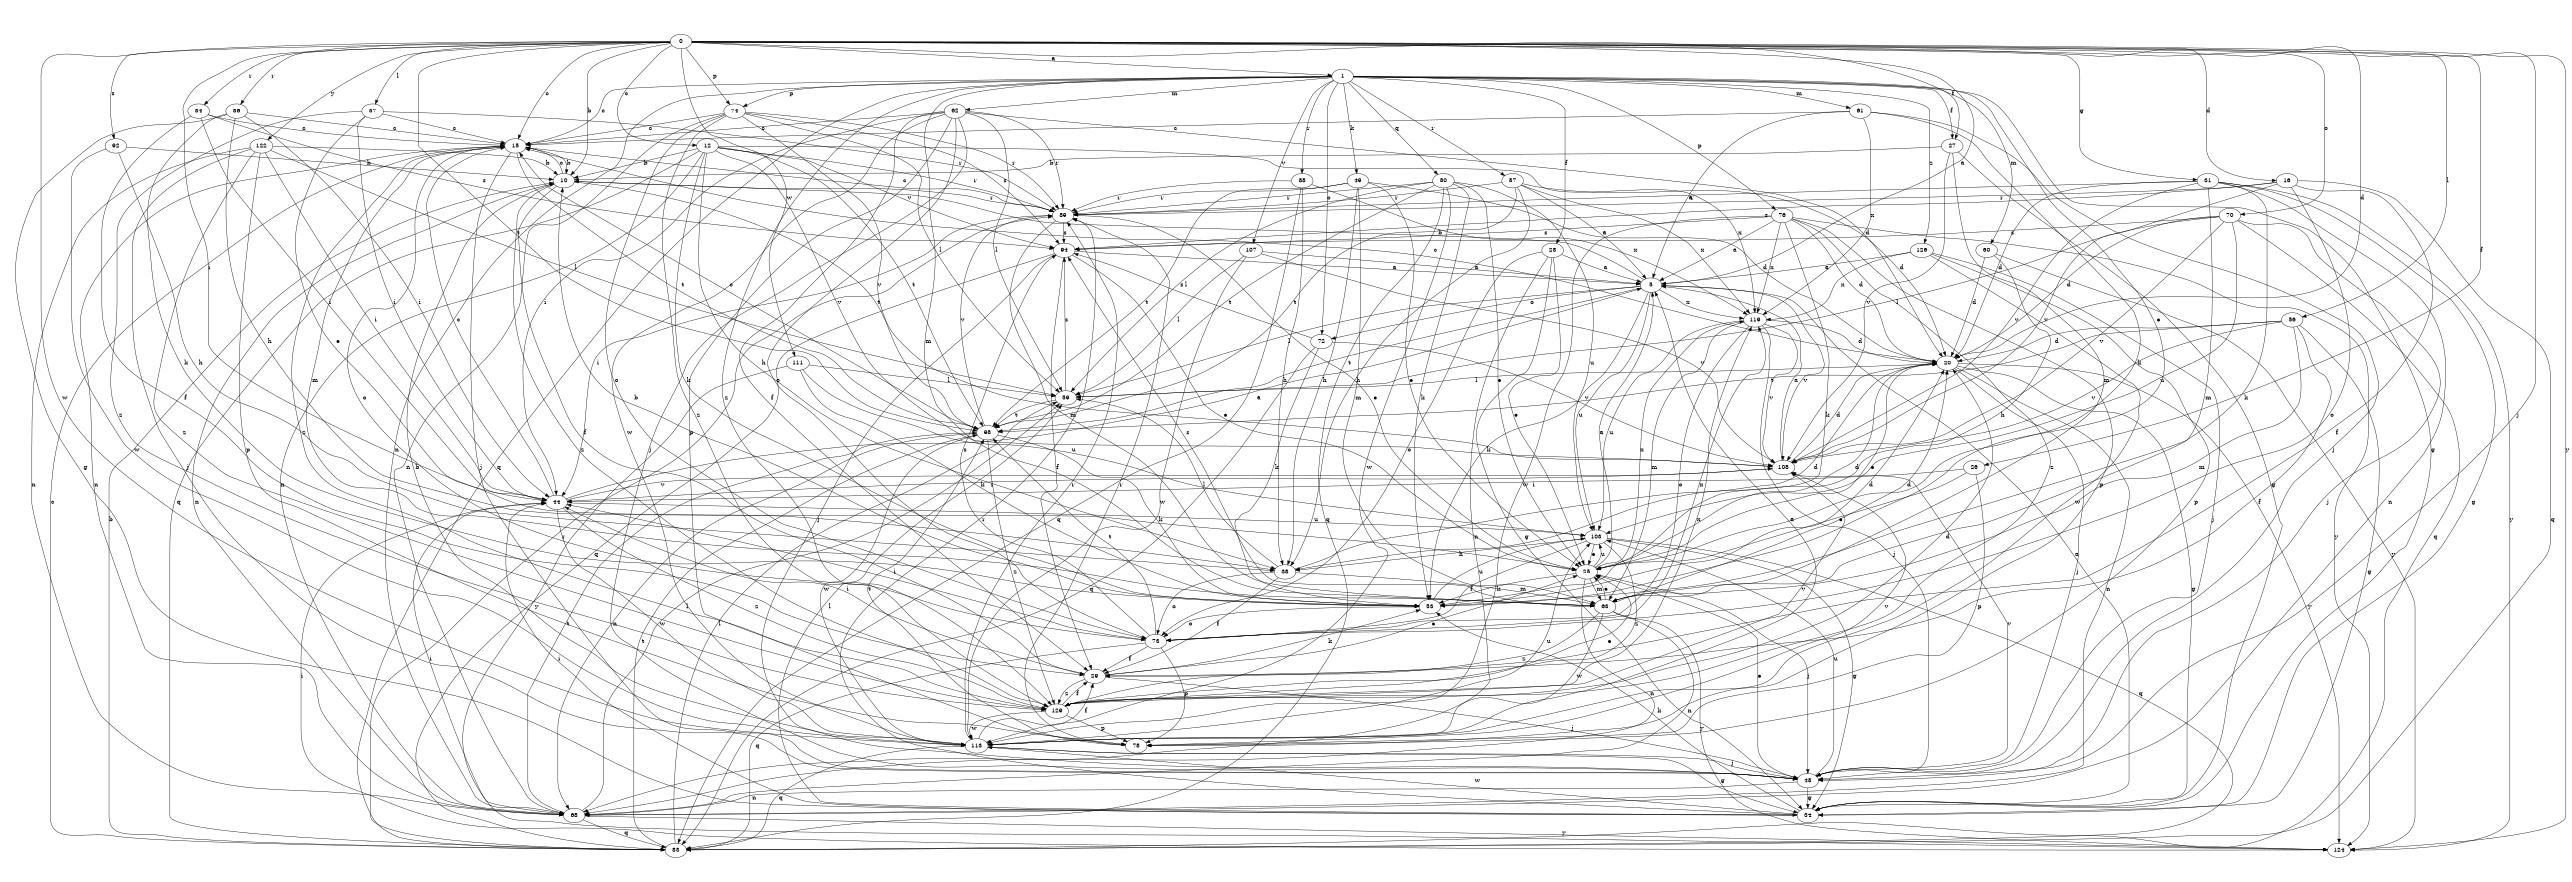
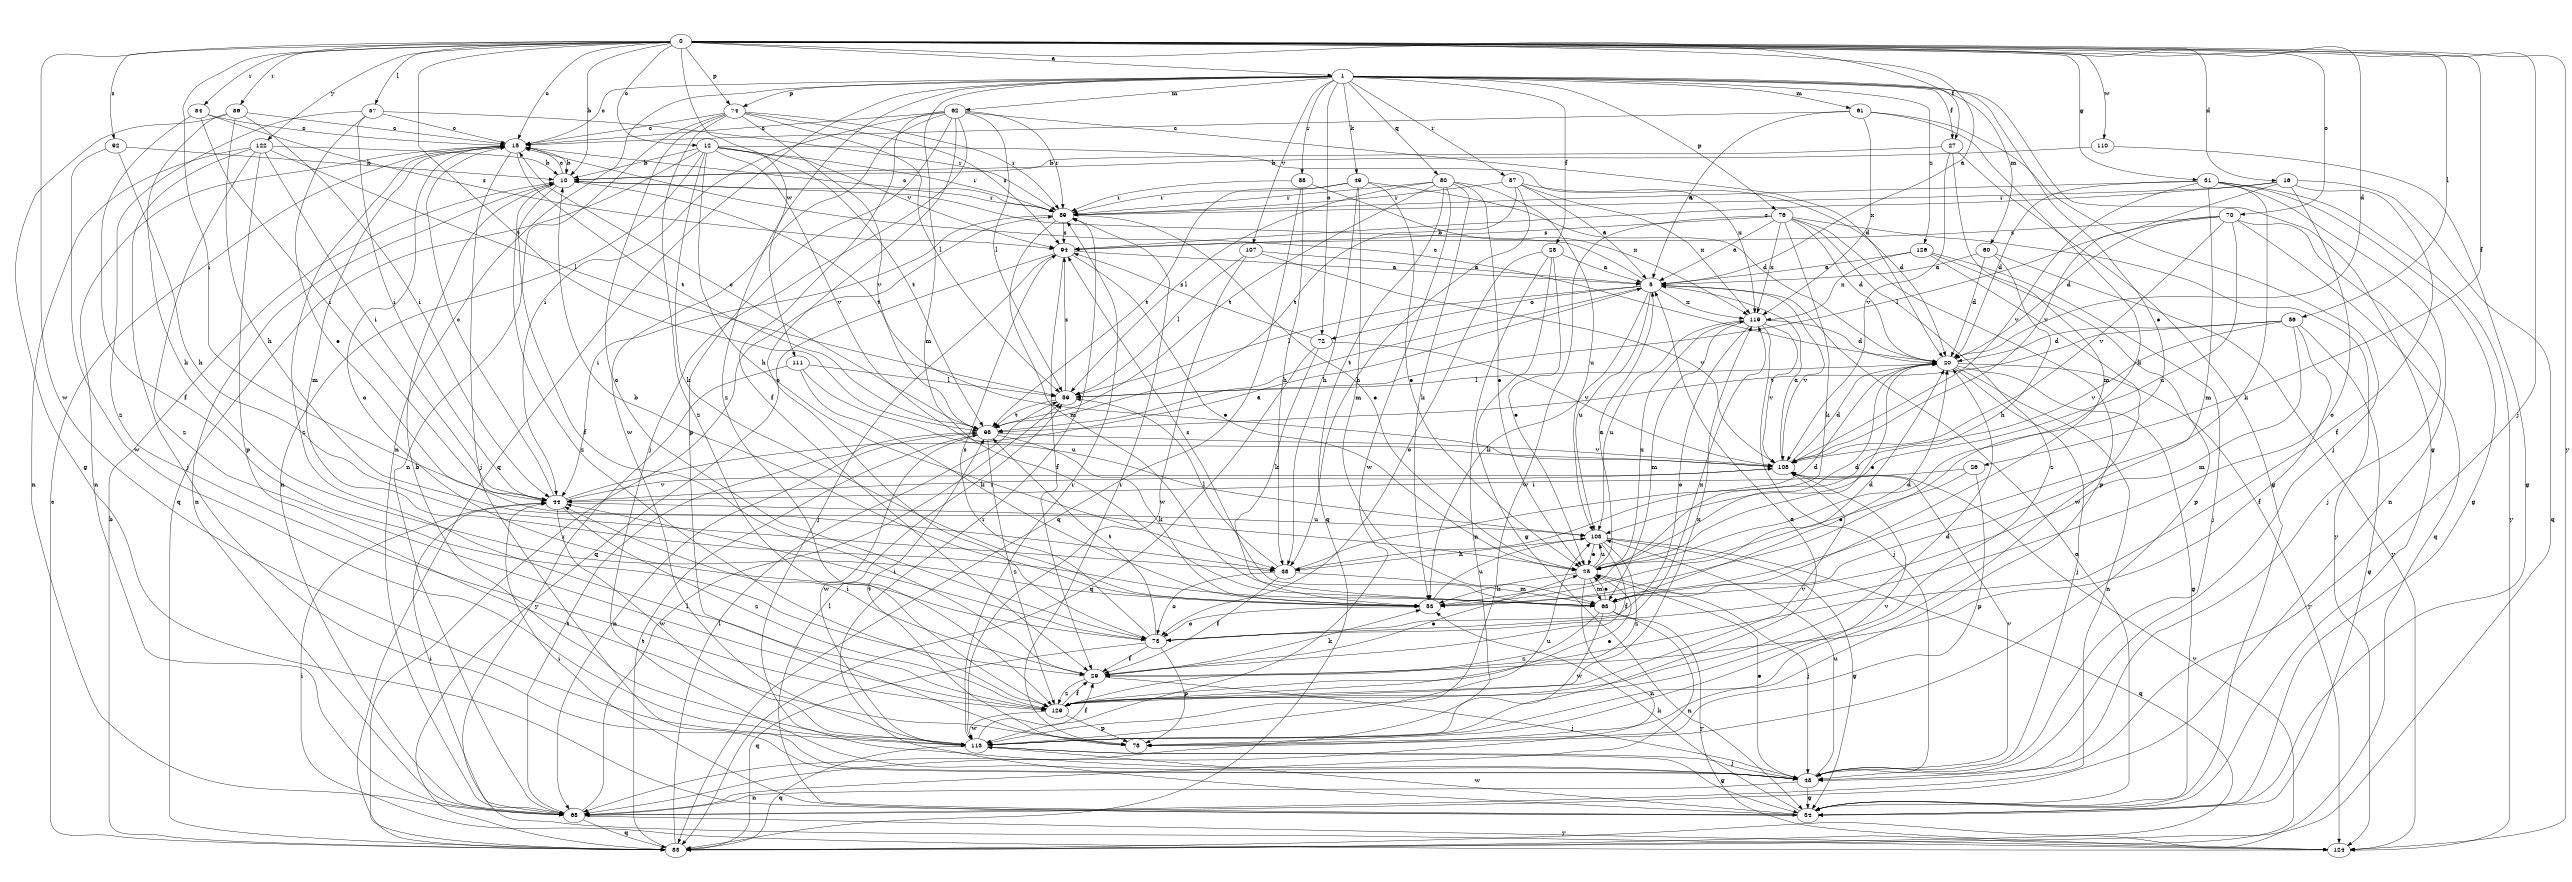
none -> (2103, 146)
none -> (1823, 278)
(962, 296) -> (1383, 443)
(1389, 624) -> (1405, 650)
none -> (1822, 837)
